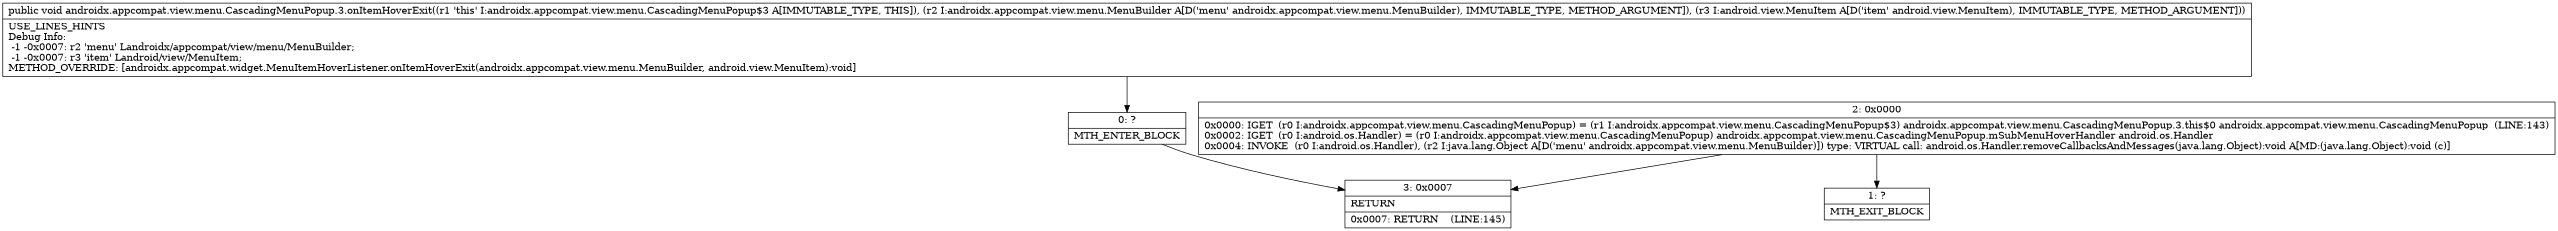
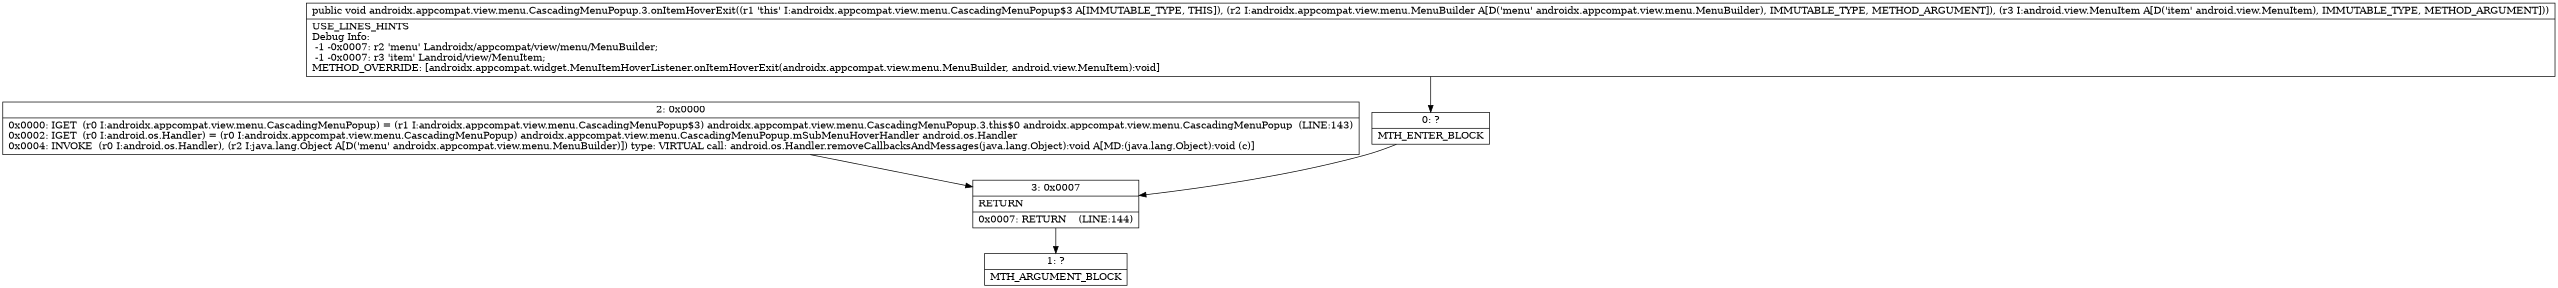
(1877, 168) -> (1056, 237)
(1877, 212) -> (1056, 277)
(1428, 220) -> (1056, 220)
